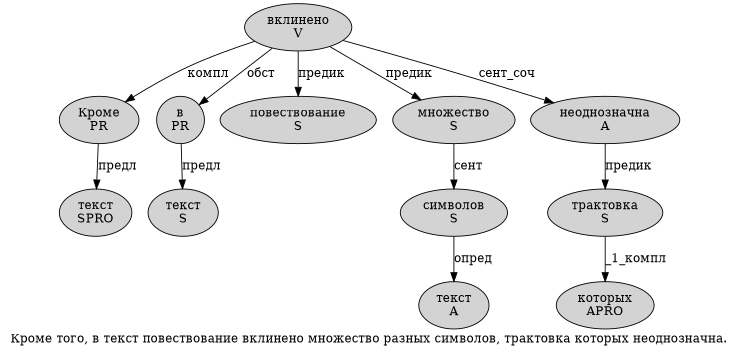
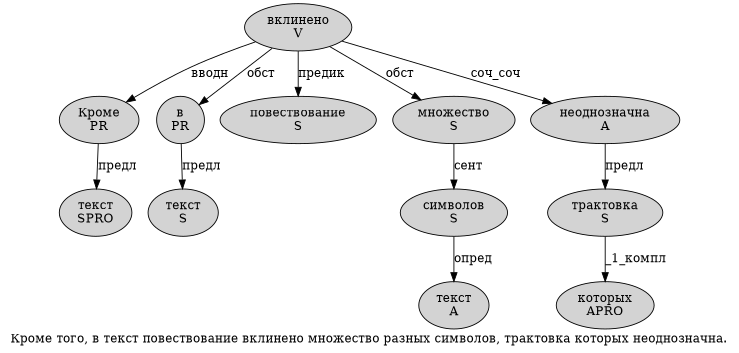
(208, 74) -> (210, 74)
(409, 74) -> (400, 74)
(507, 74) -> (496, 74)
(629, 166) -> (625, 166)
